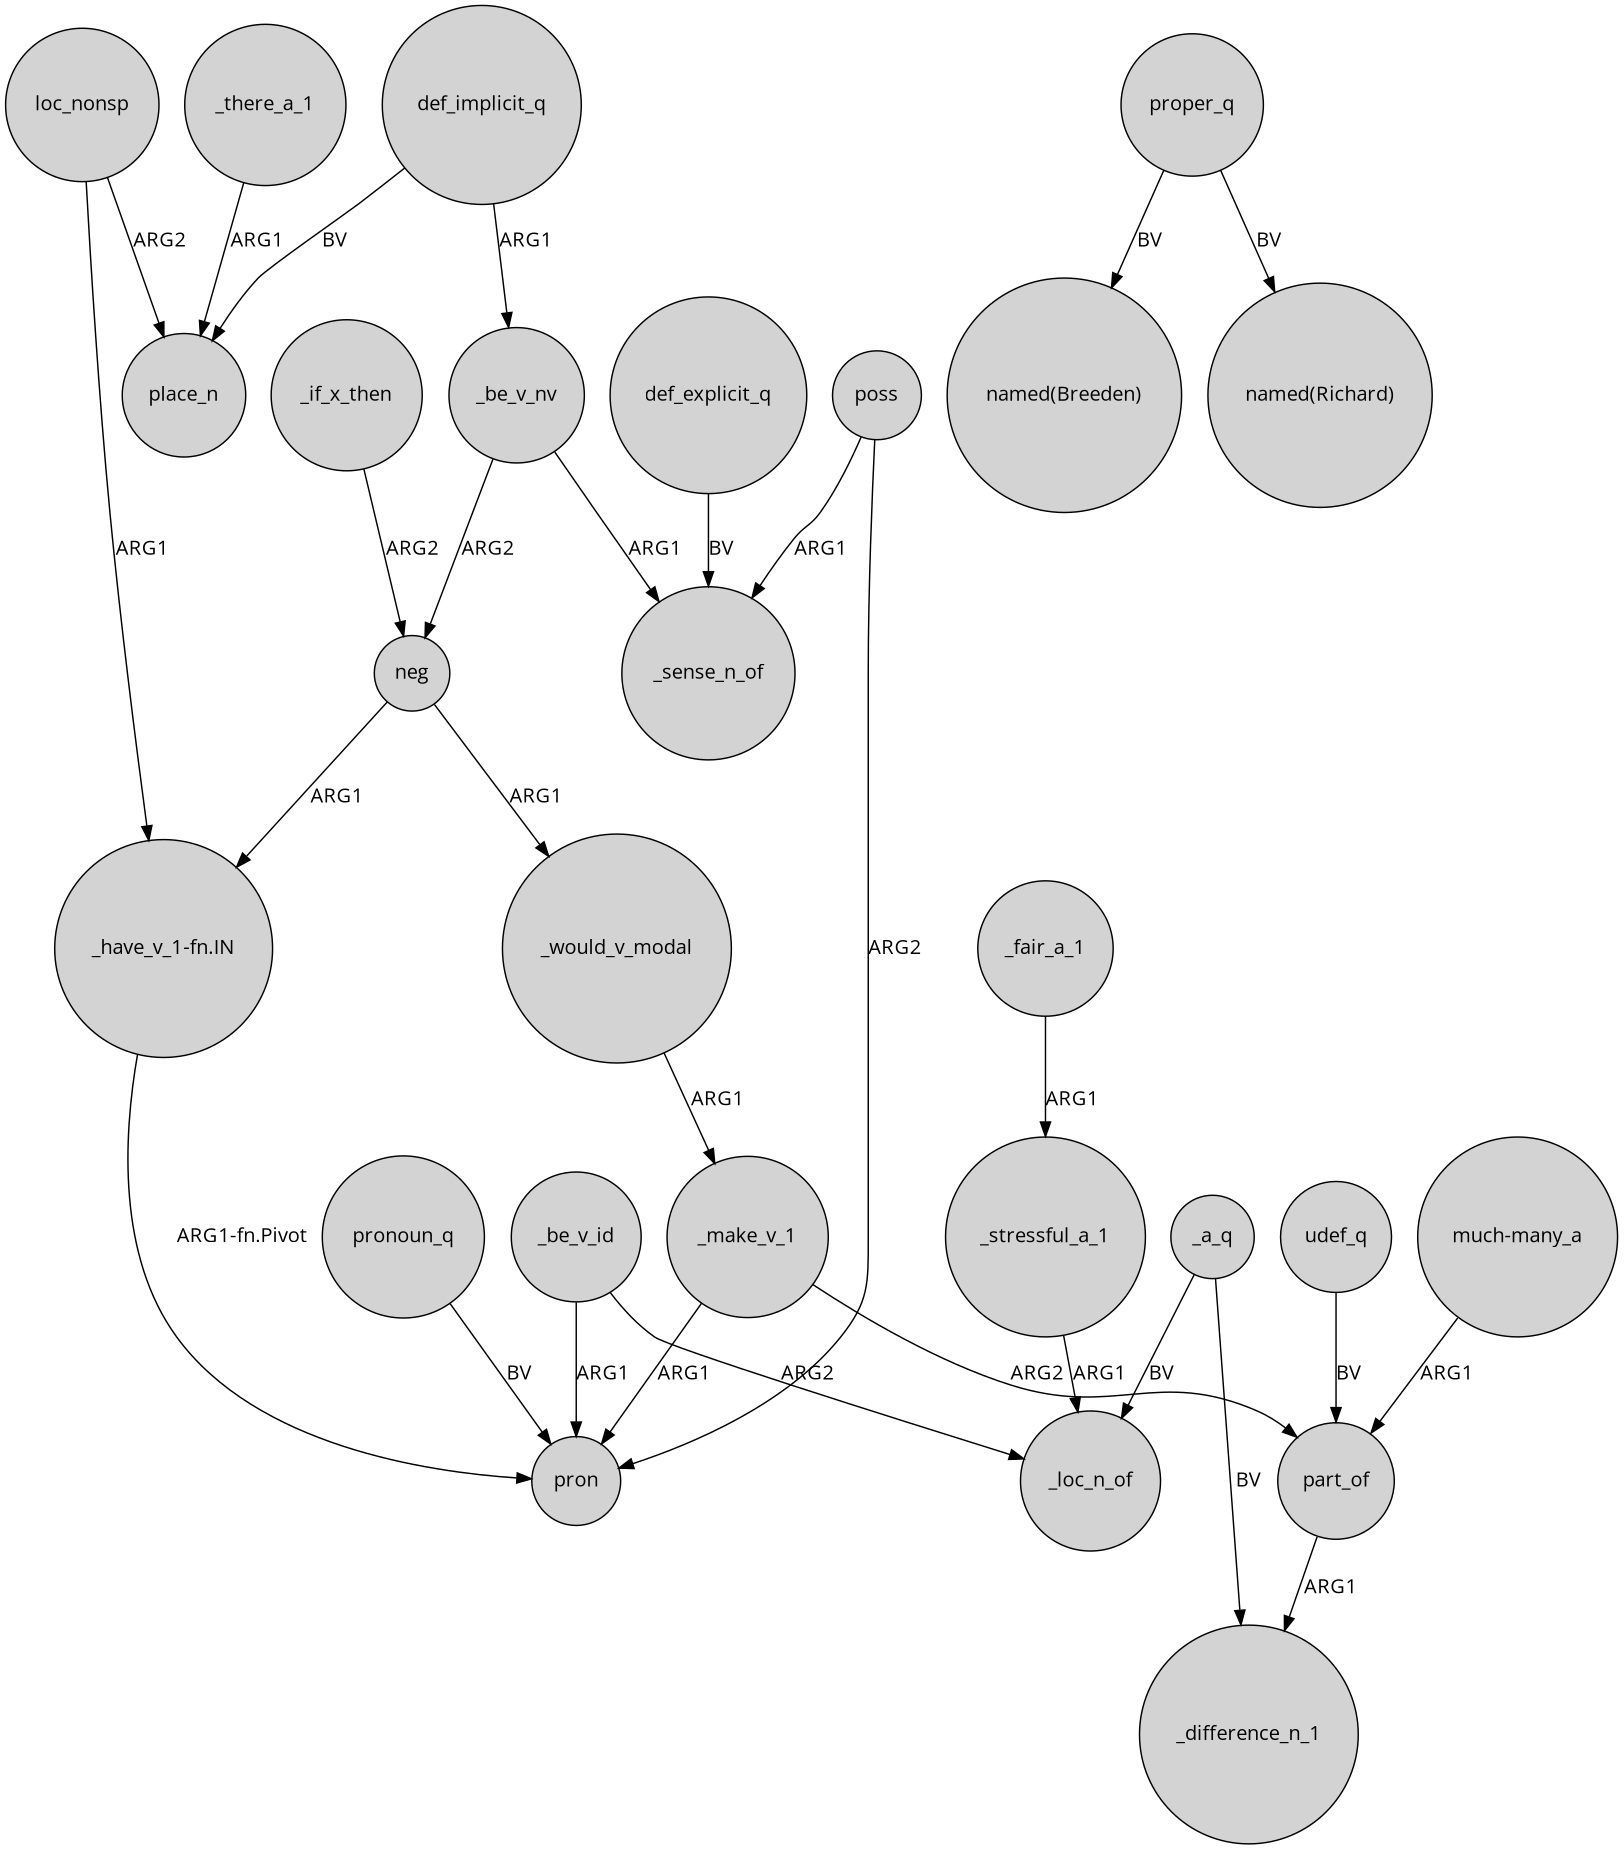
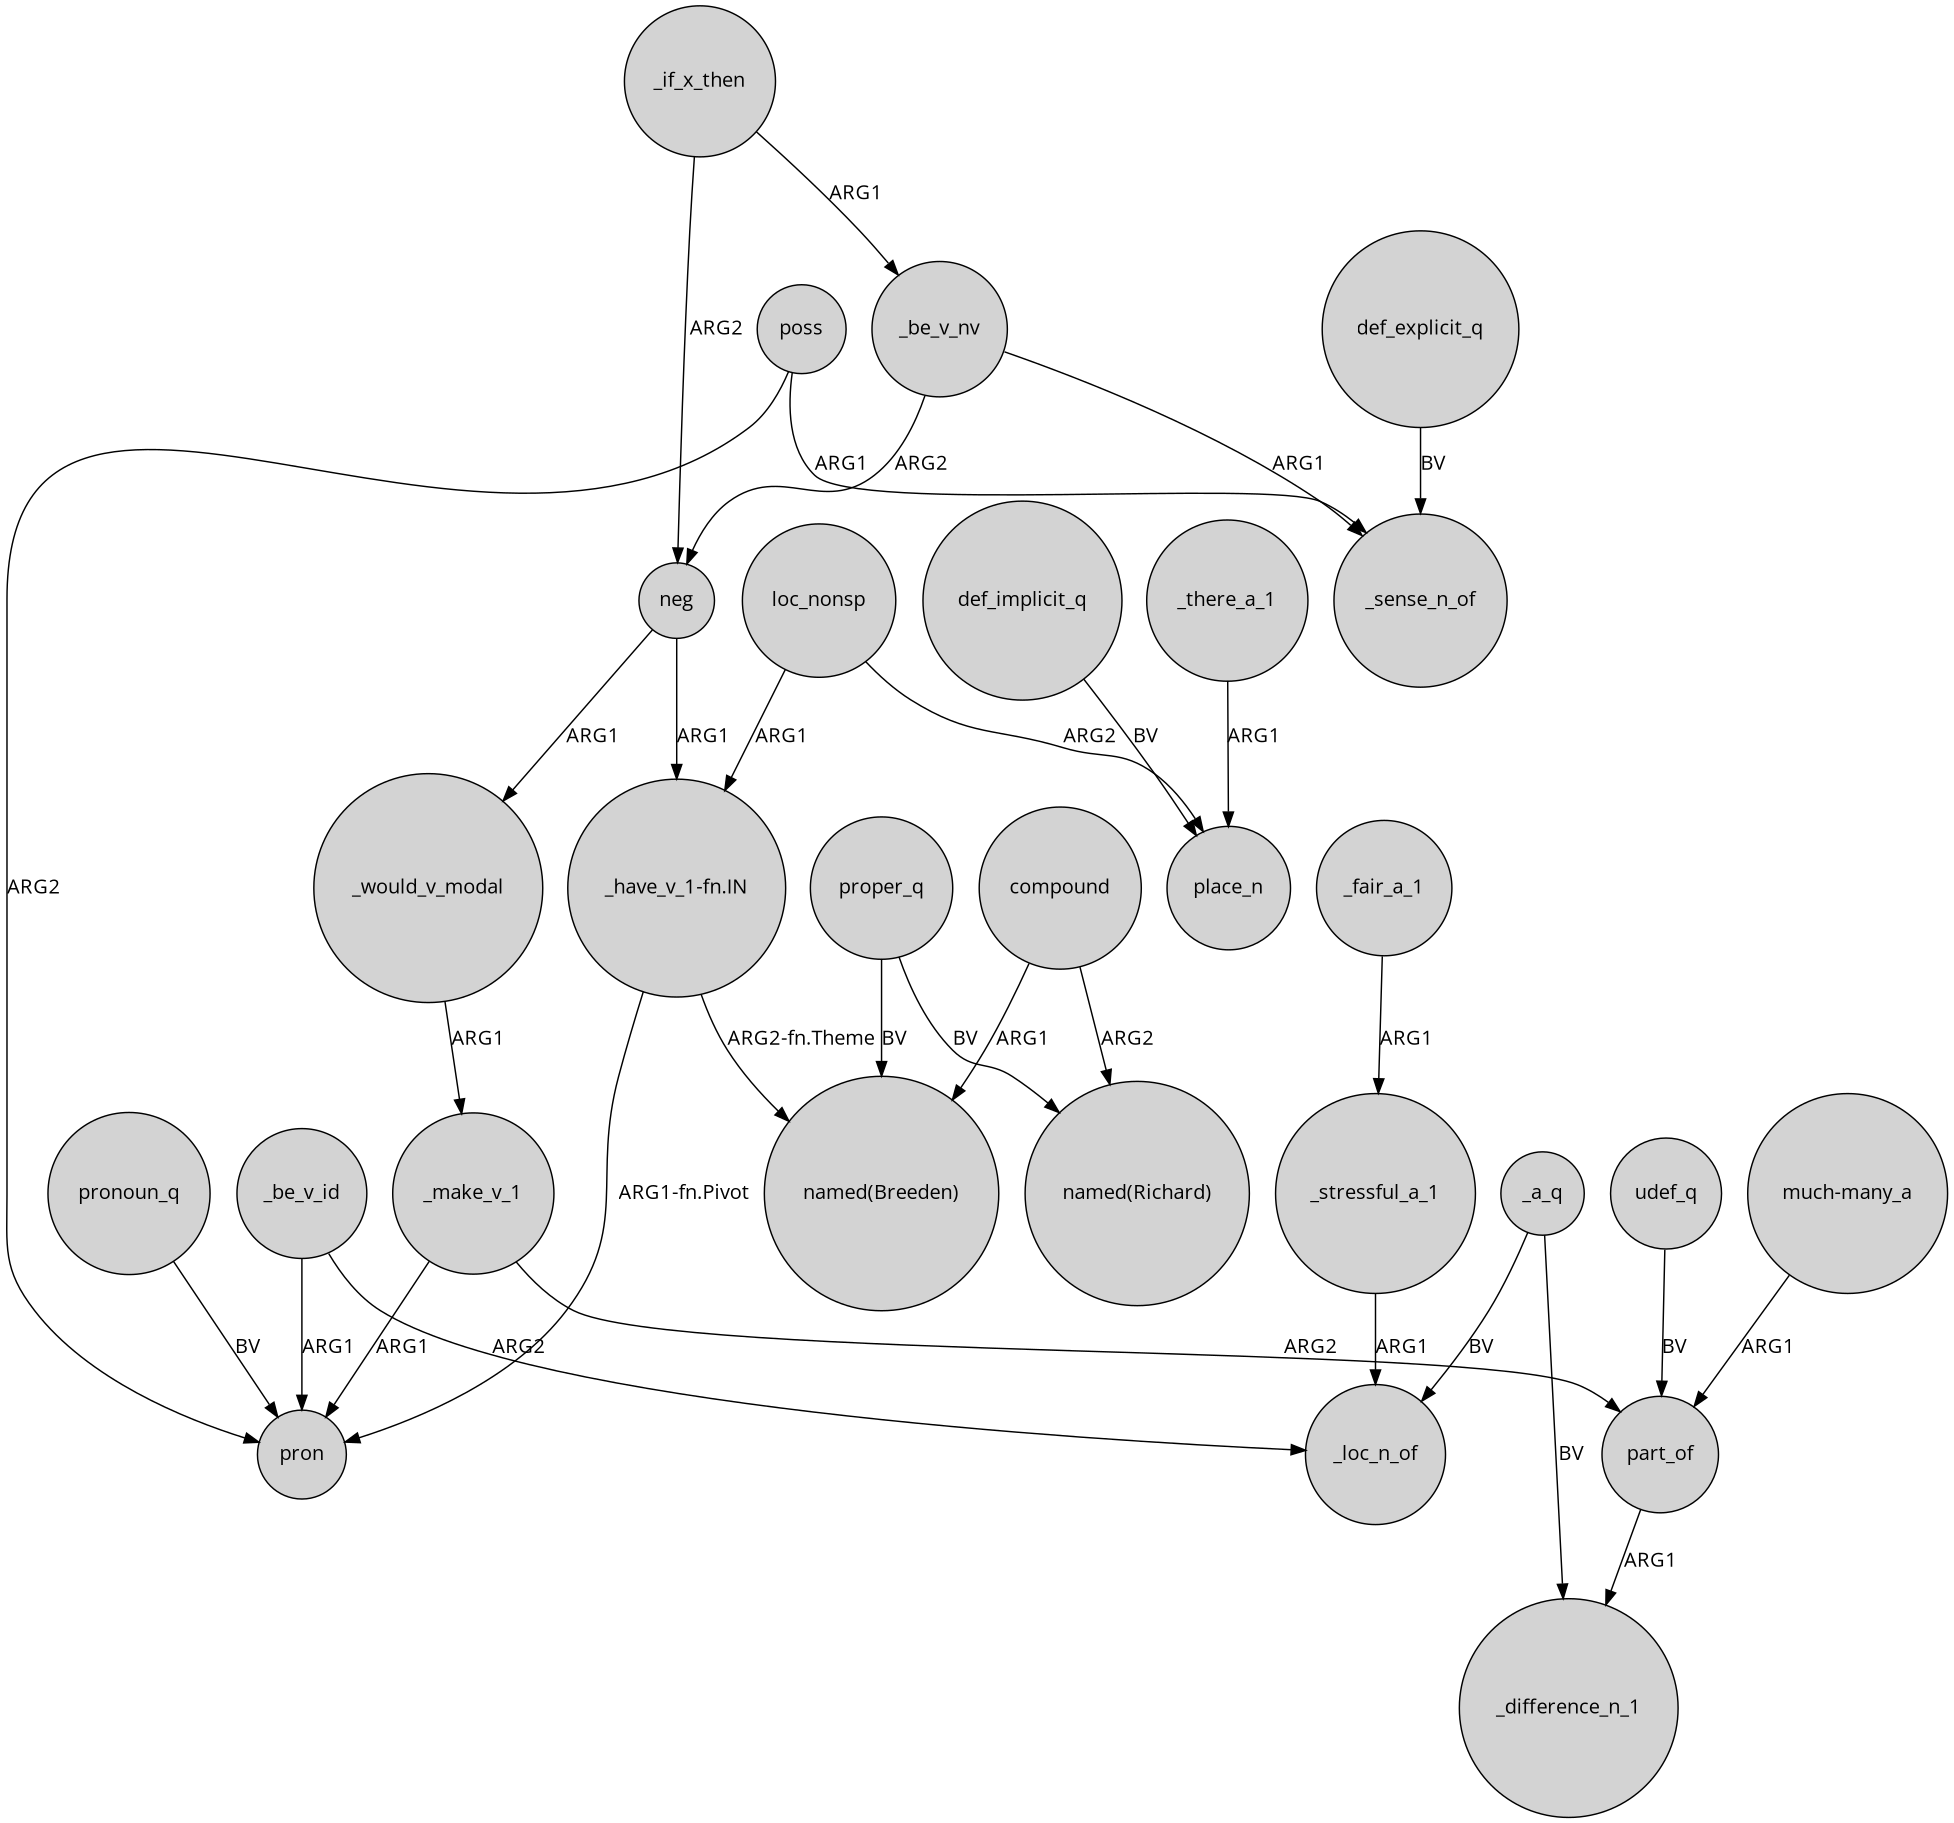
(500, 258) -> (825, 195)
none -> (1060, 888)
none -> (732, 1058)
